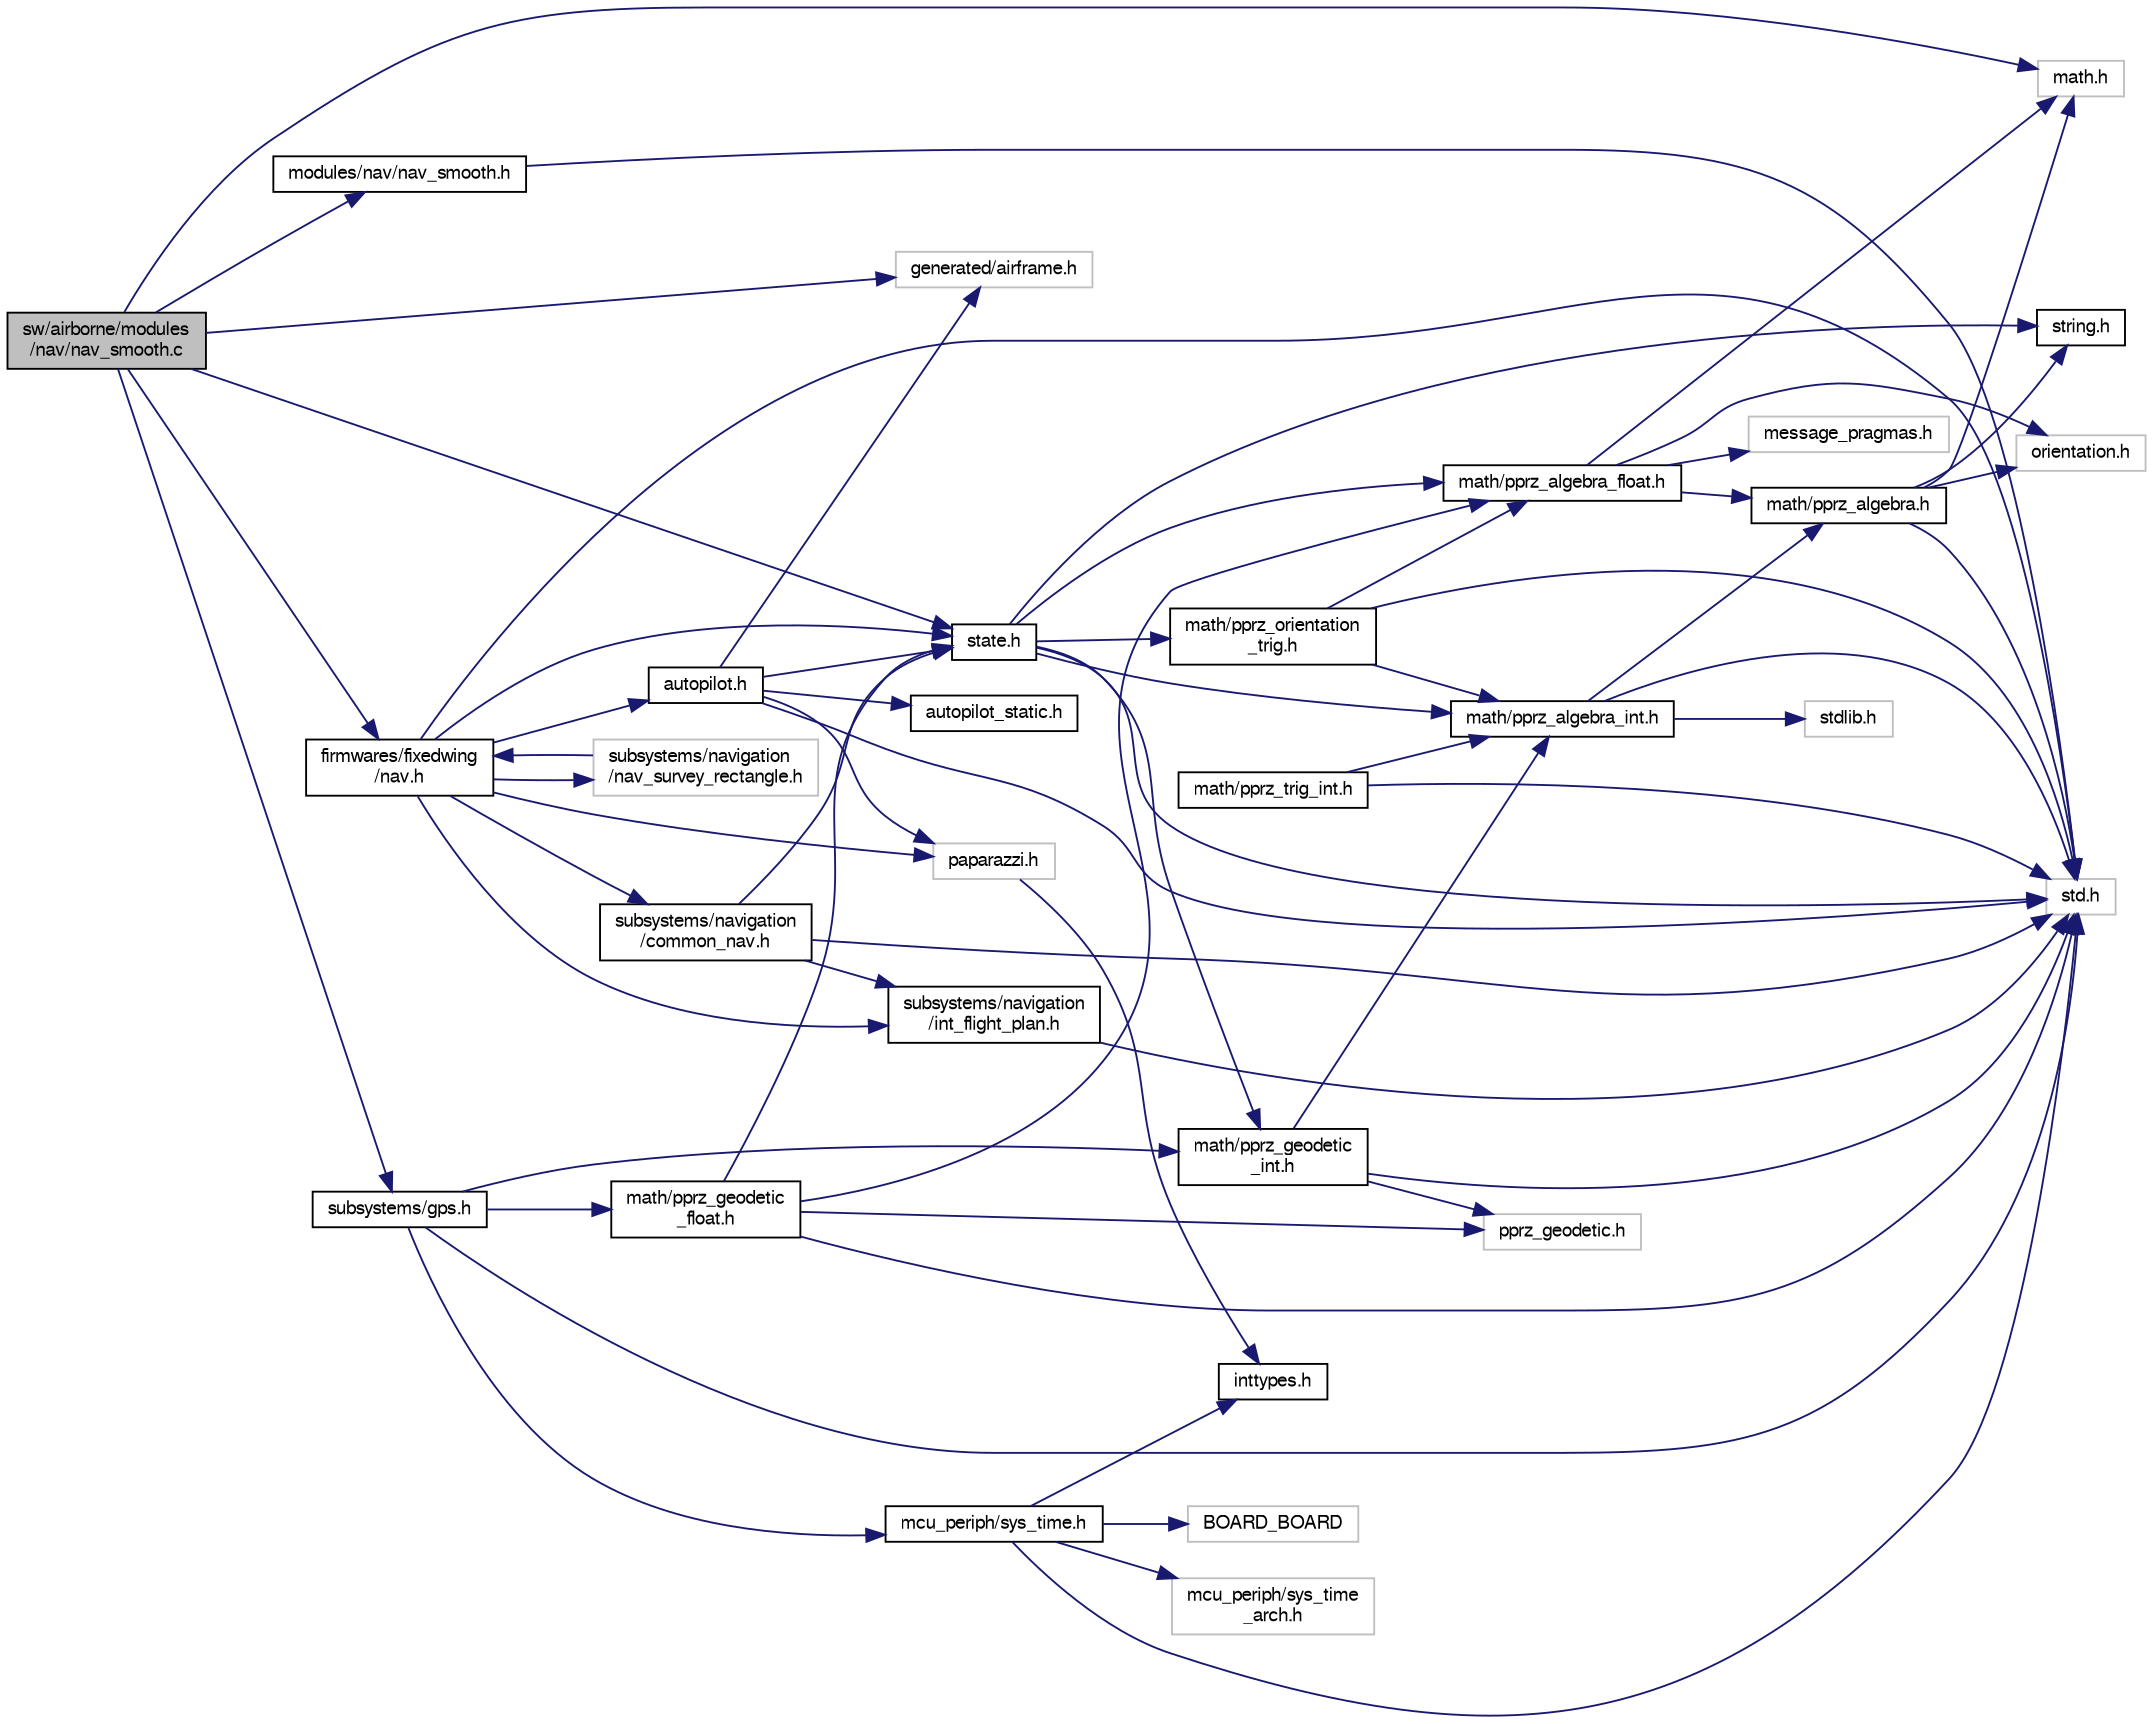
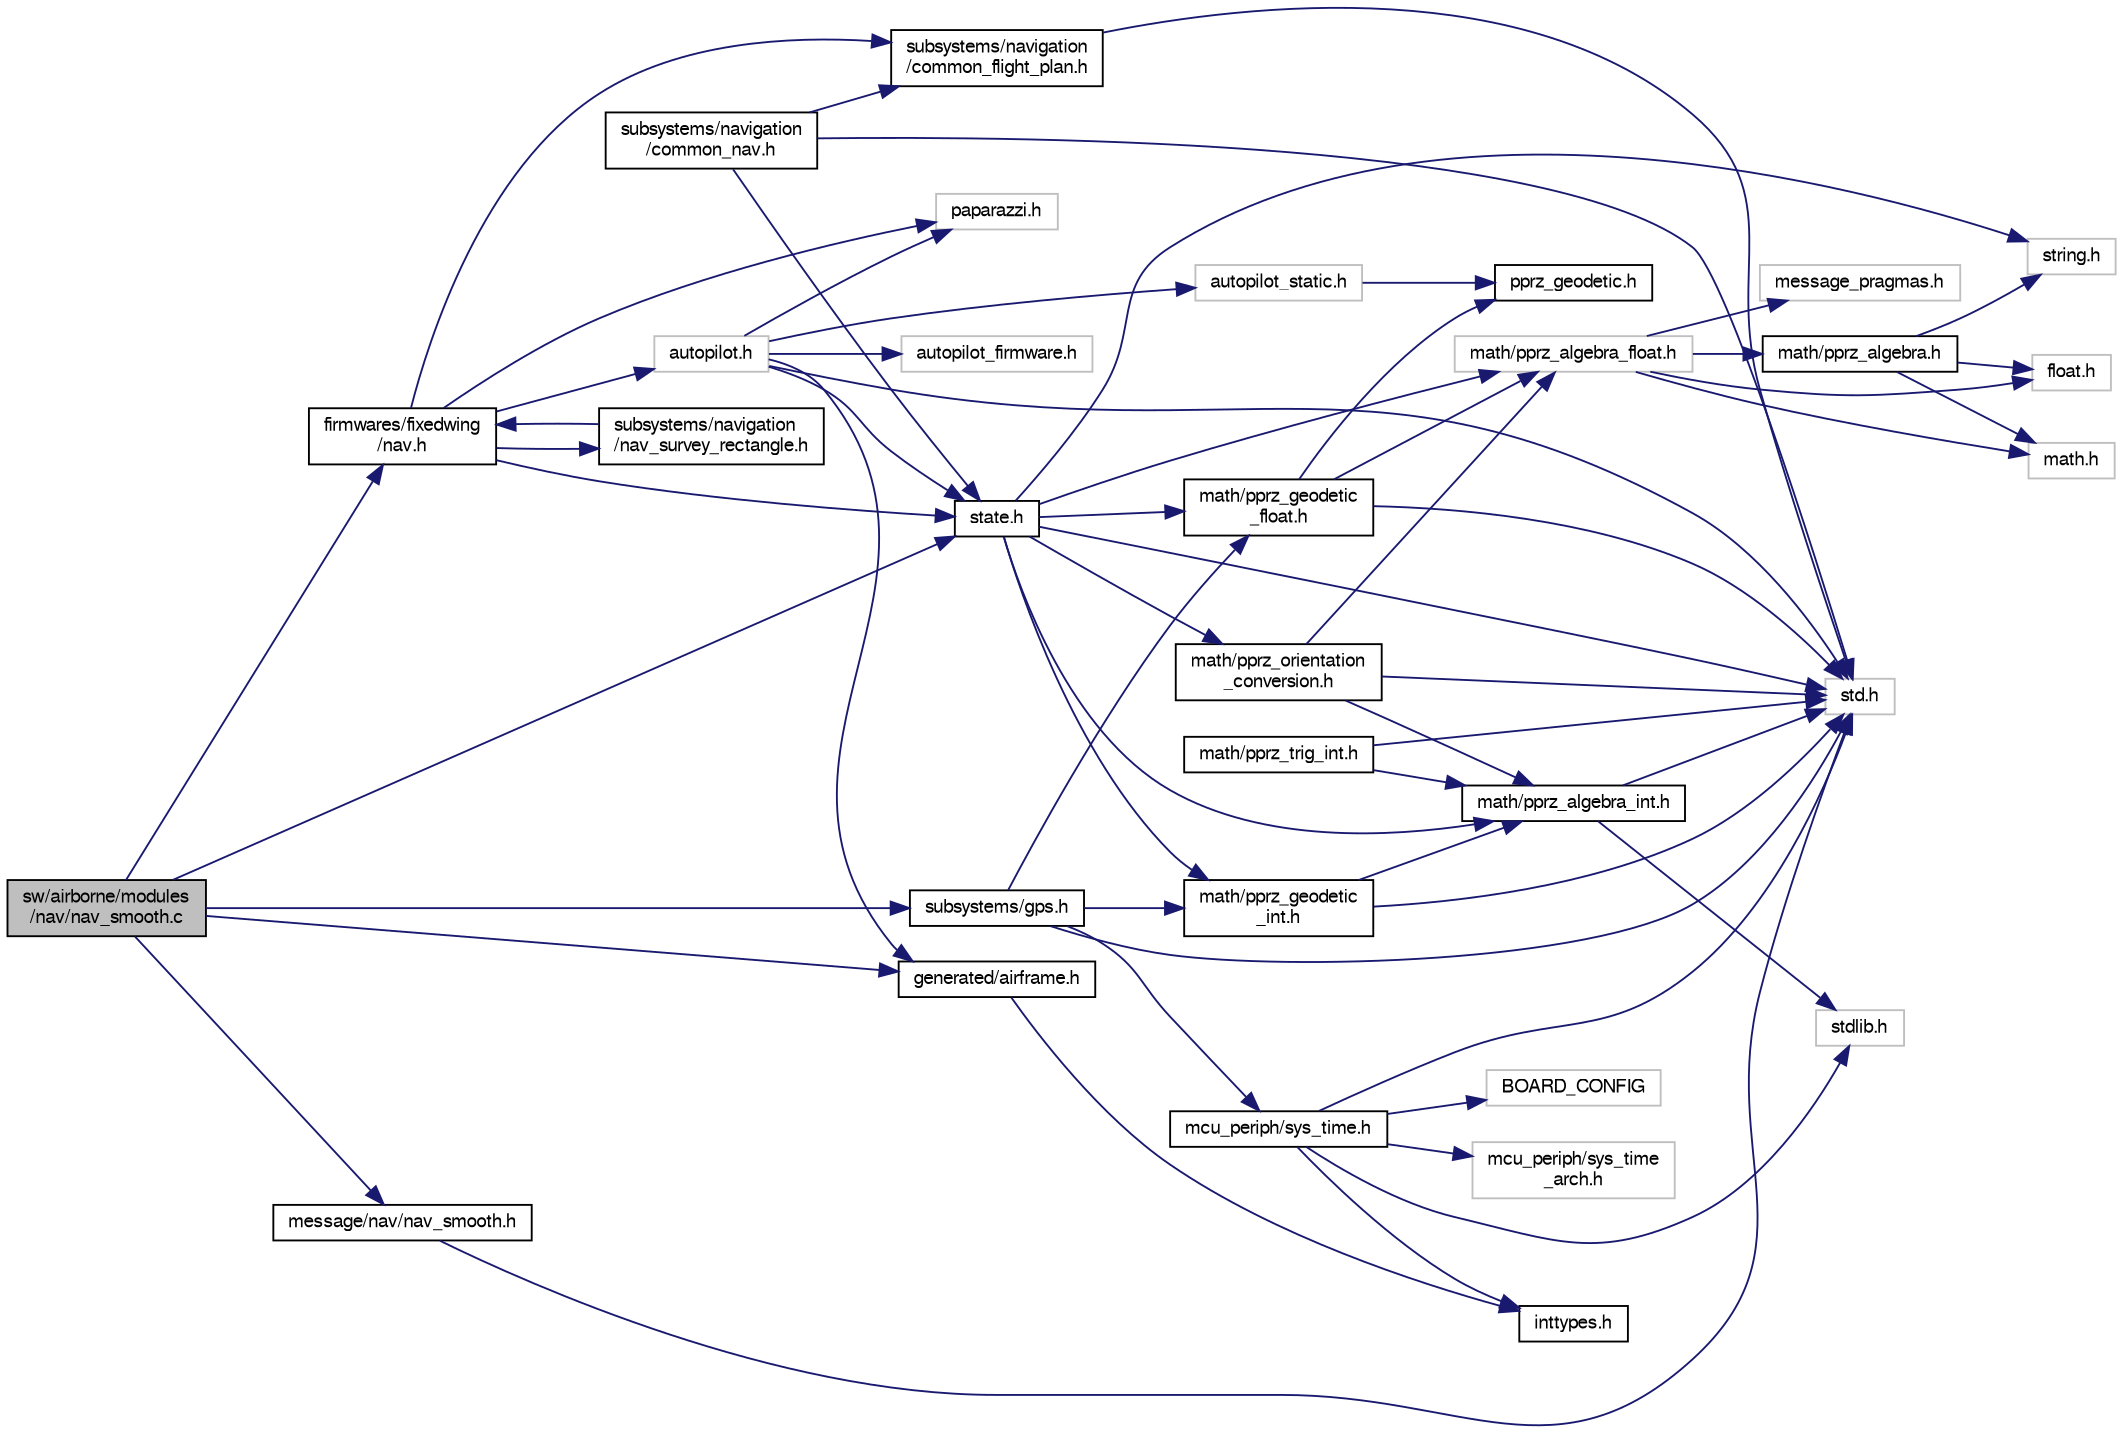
(1018, 7) -> none
(400, 174) -> (403, 1223)
(994, 270) -> (997, 979)
(2081, 328) -> (2072, 257)
(1366, 336) -> none
none -> (997, 354)
(2081, 453) -> (2072, 373)
(1562, 483) -> (1574, 354)
(1698, 618) -> none
(1273, 637) -> (1279, 672)
(2025, 674) -> none
(706, 685) -> (711, 354)
(994, 713) -> (1279, 283)
(706, 768) -> (711, 436)
(540, 847) -> none
(833, 906) -> (1102, 515)
(994, 1015) -> (997, 58)
(1144, 1105) -> (1225, 1198)
(1421, 1195) -> (1419, 283)
(1562, 1232) -> (1574, 283)
none -> (1600, 1243)
(1273, 1524) -> (1574, 1088)
